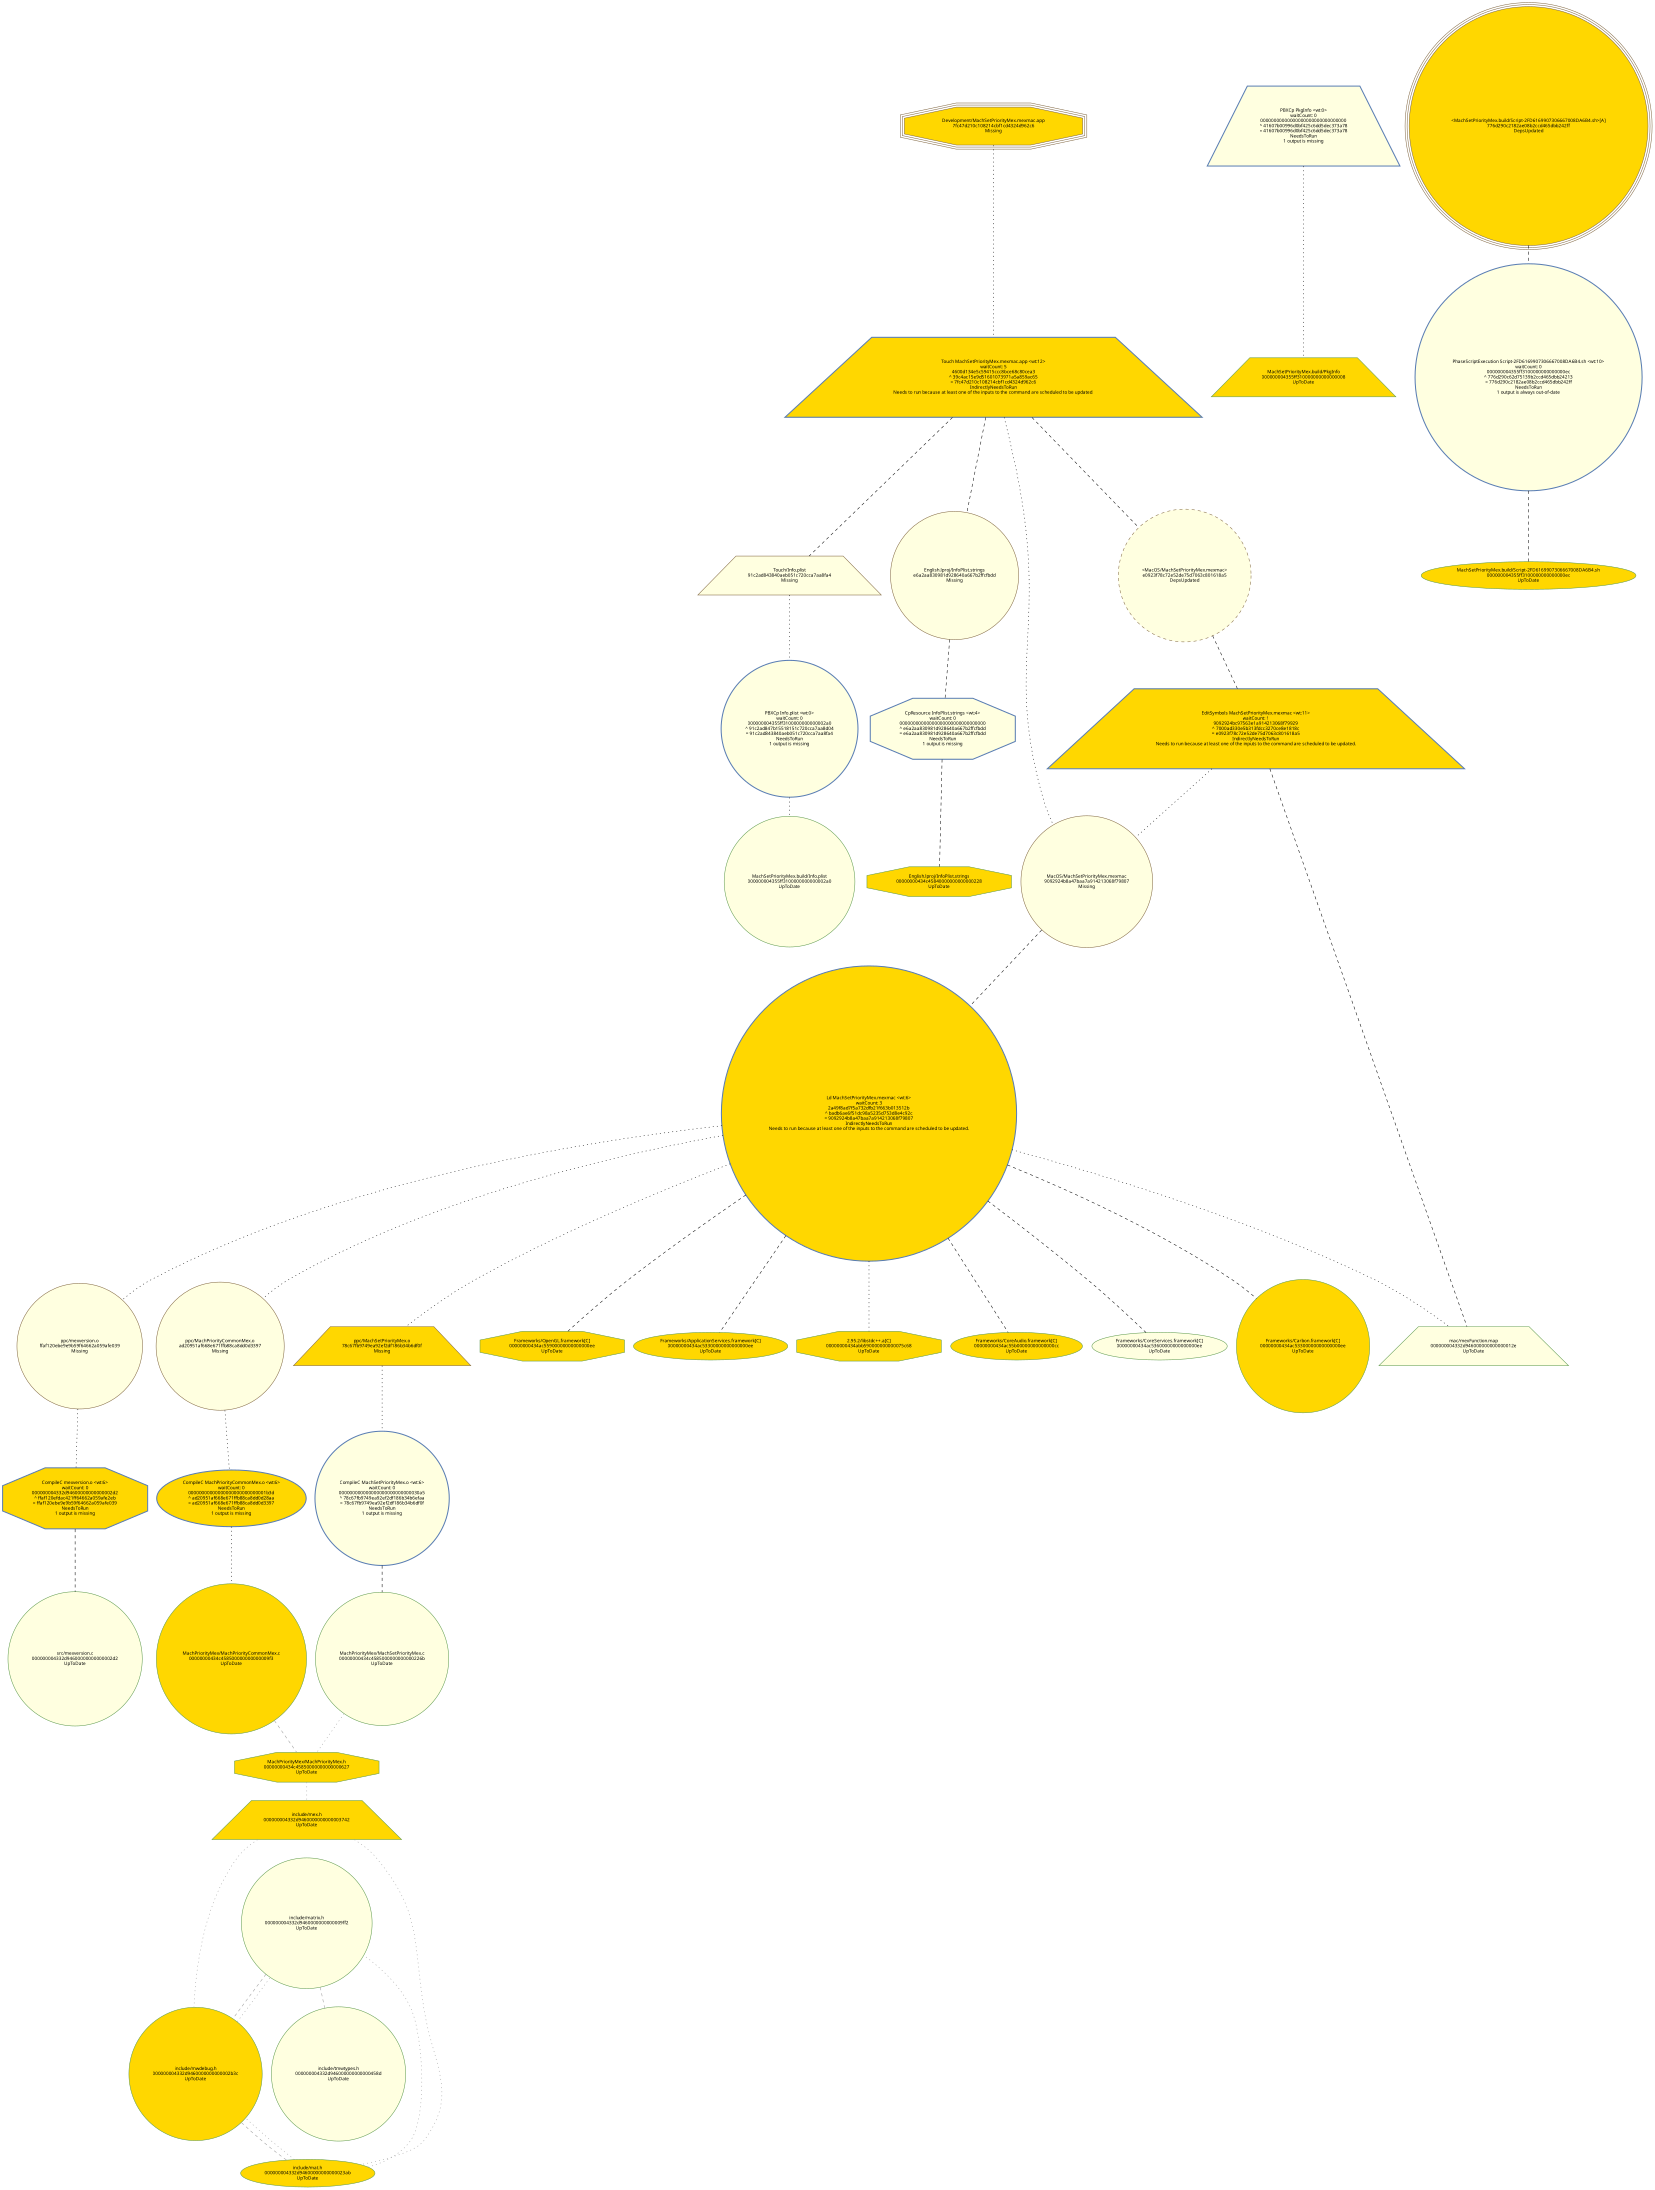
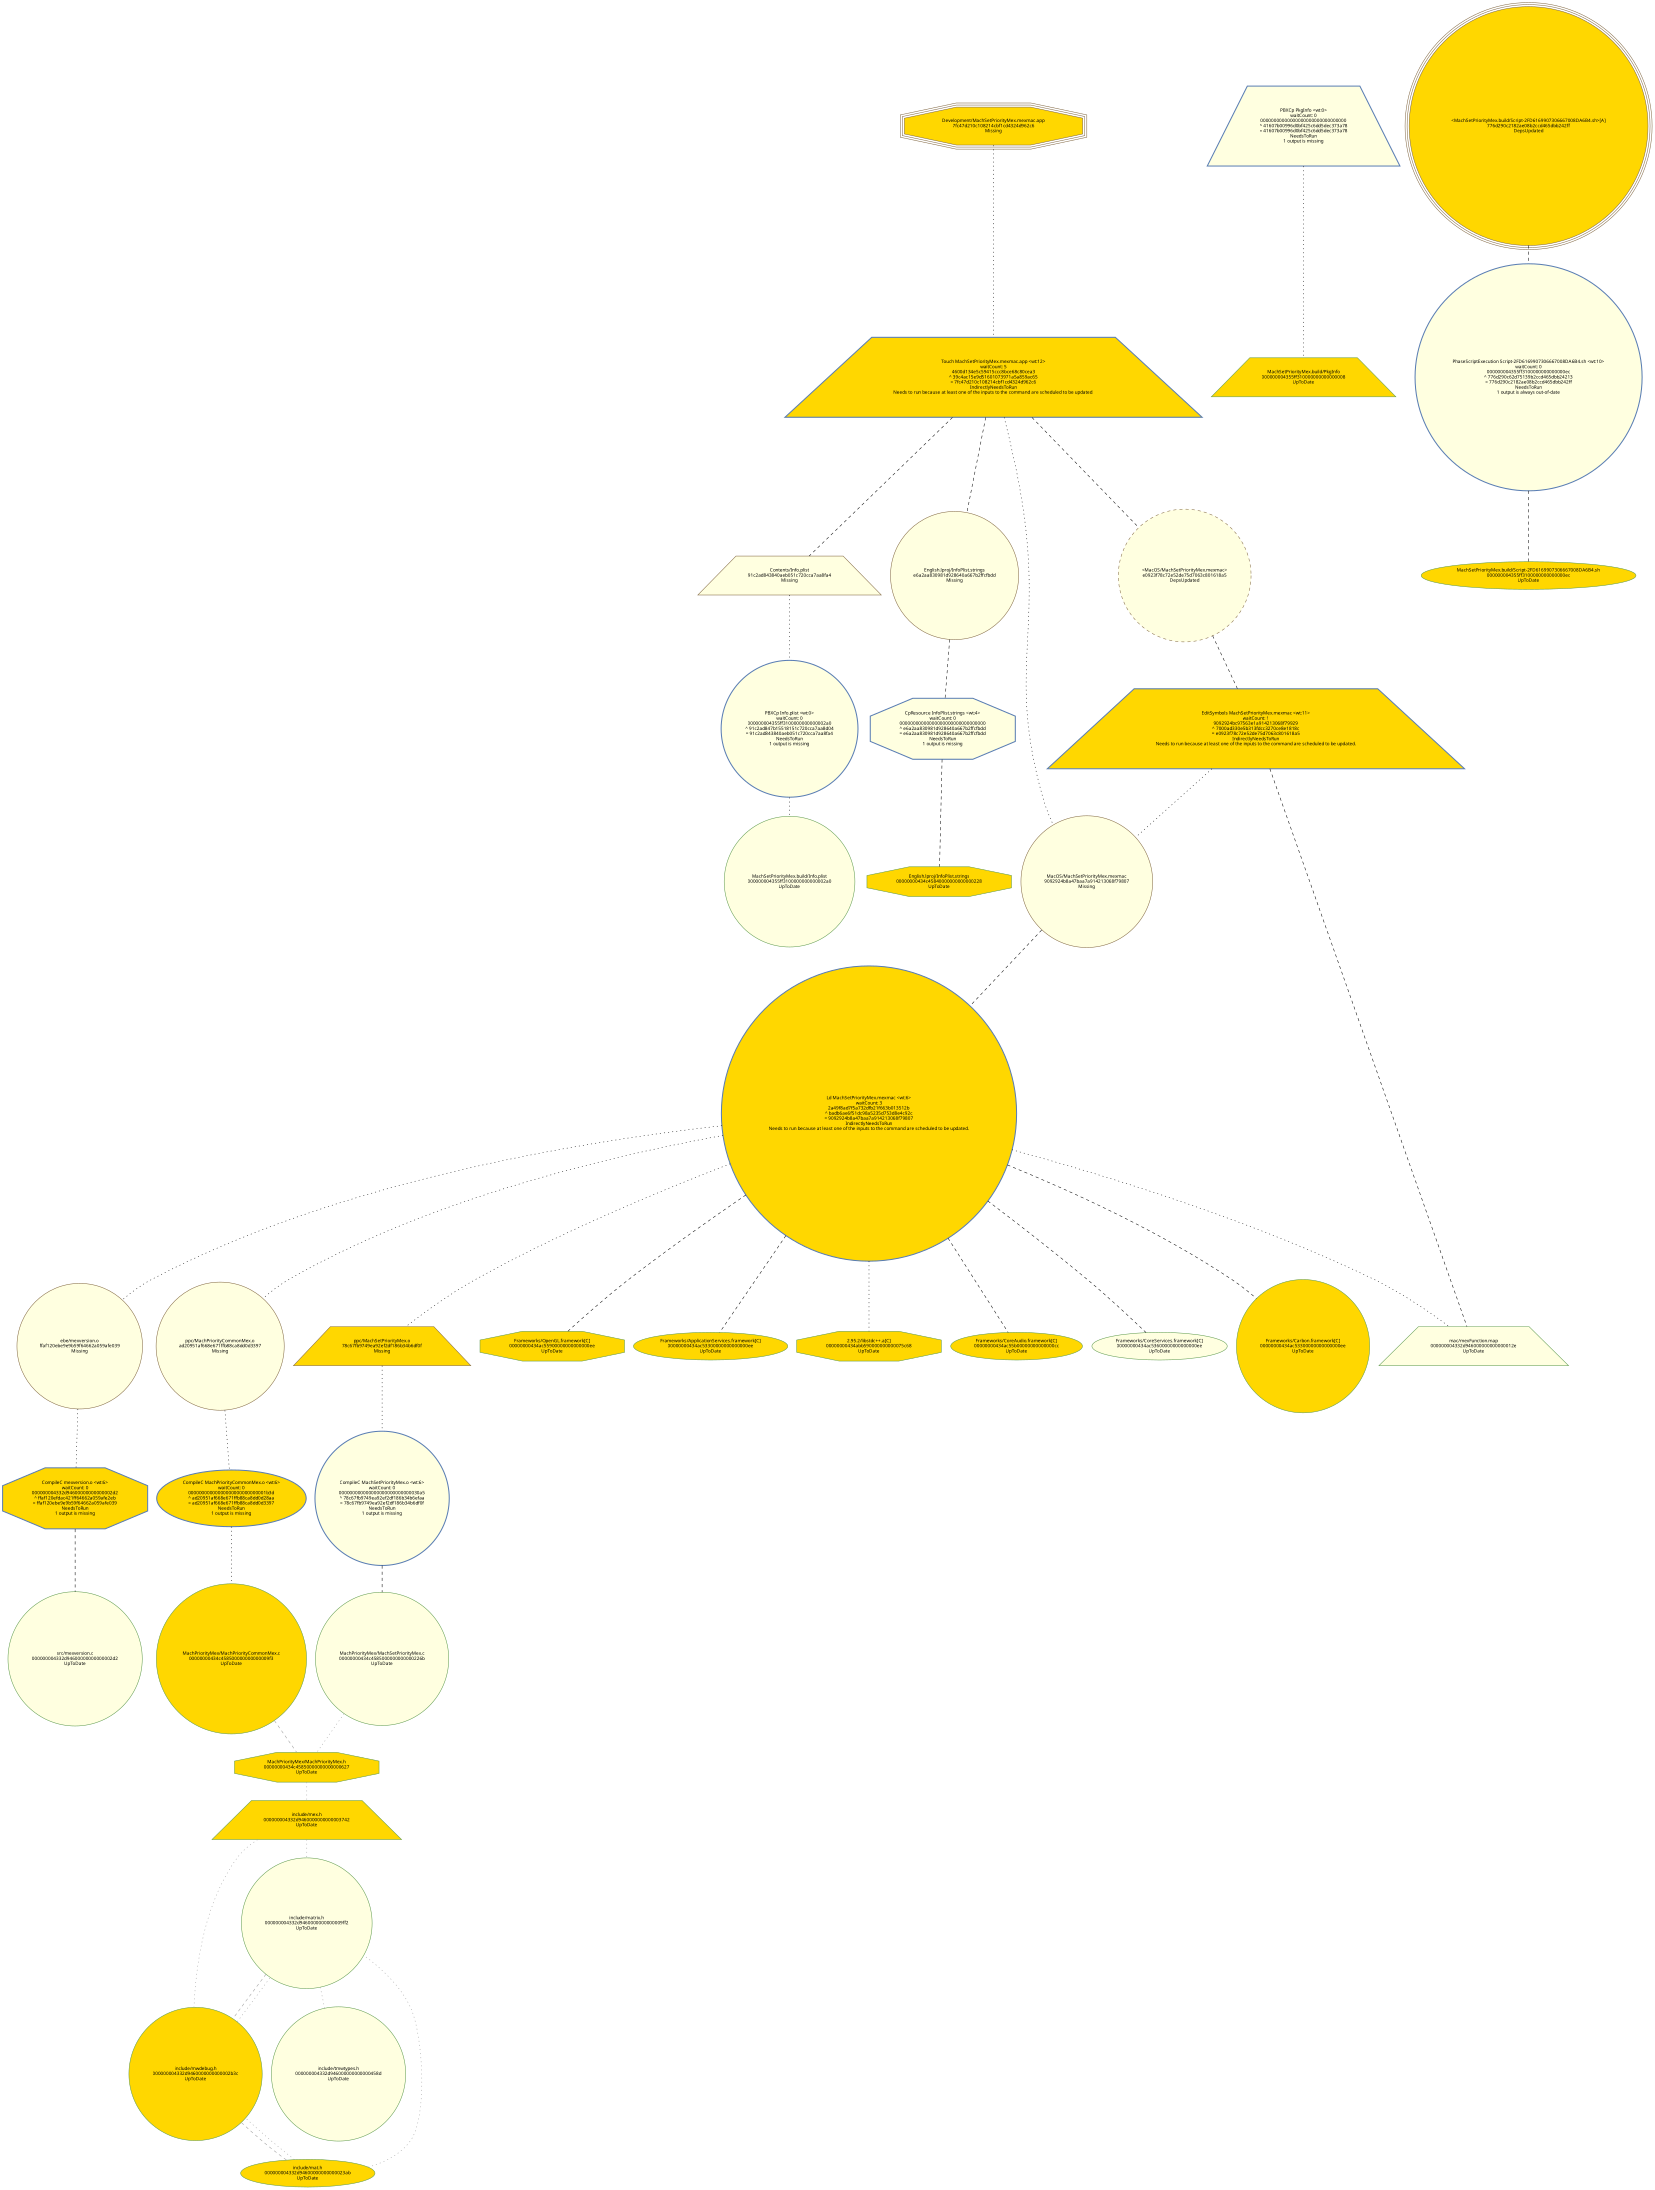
(790, 576) -> (790, 576)
(80, 1346) -> (80, 1346)
(322, 1998) -> (322, 1998)
(426, 2017) -> (307, 1849)
